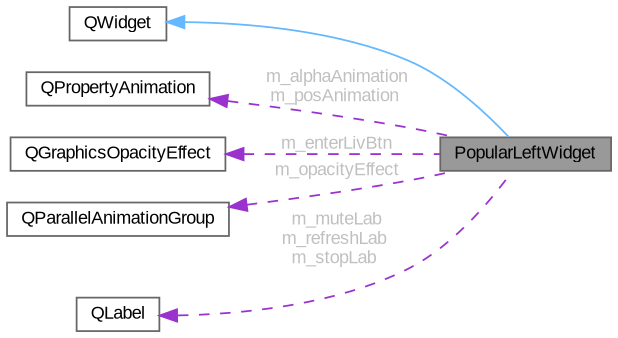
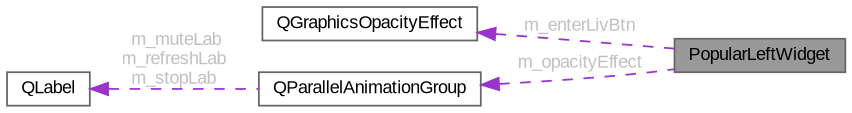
(118, 24) -> none
(118, 89) -> none
(365, 286) -> (184, 89)
